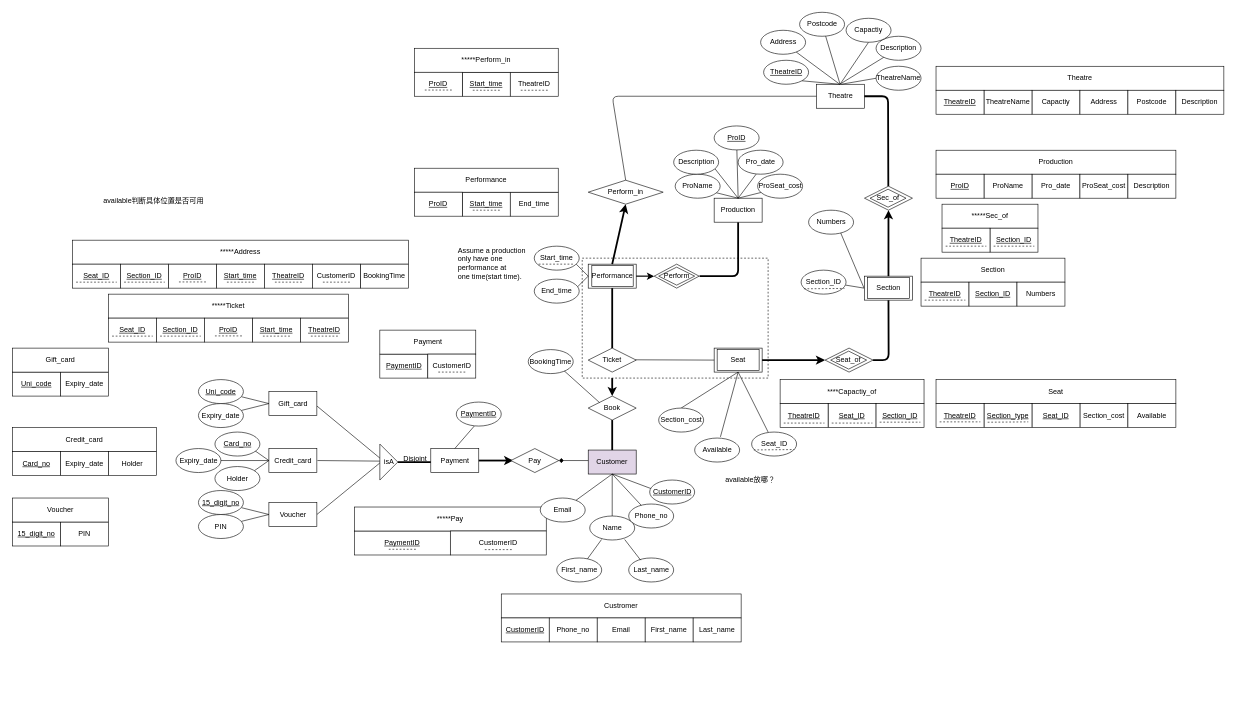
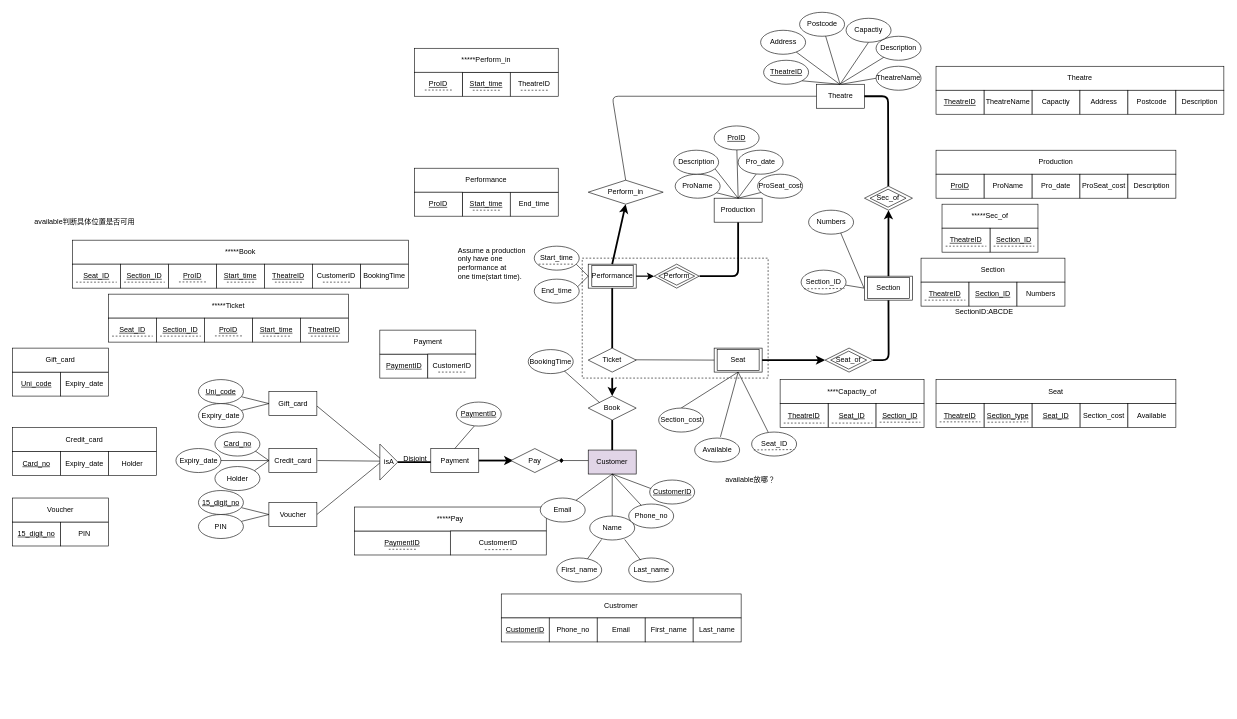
(153, 201) -> (84, 222)
(240, 252) -> (240, 252)
none -> (984, 312)
